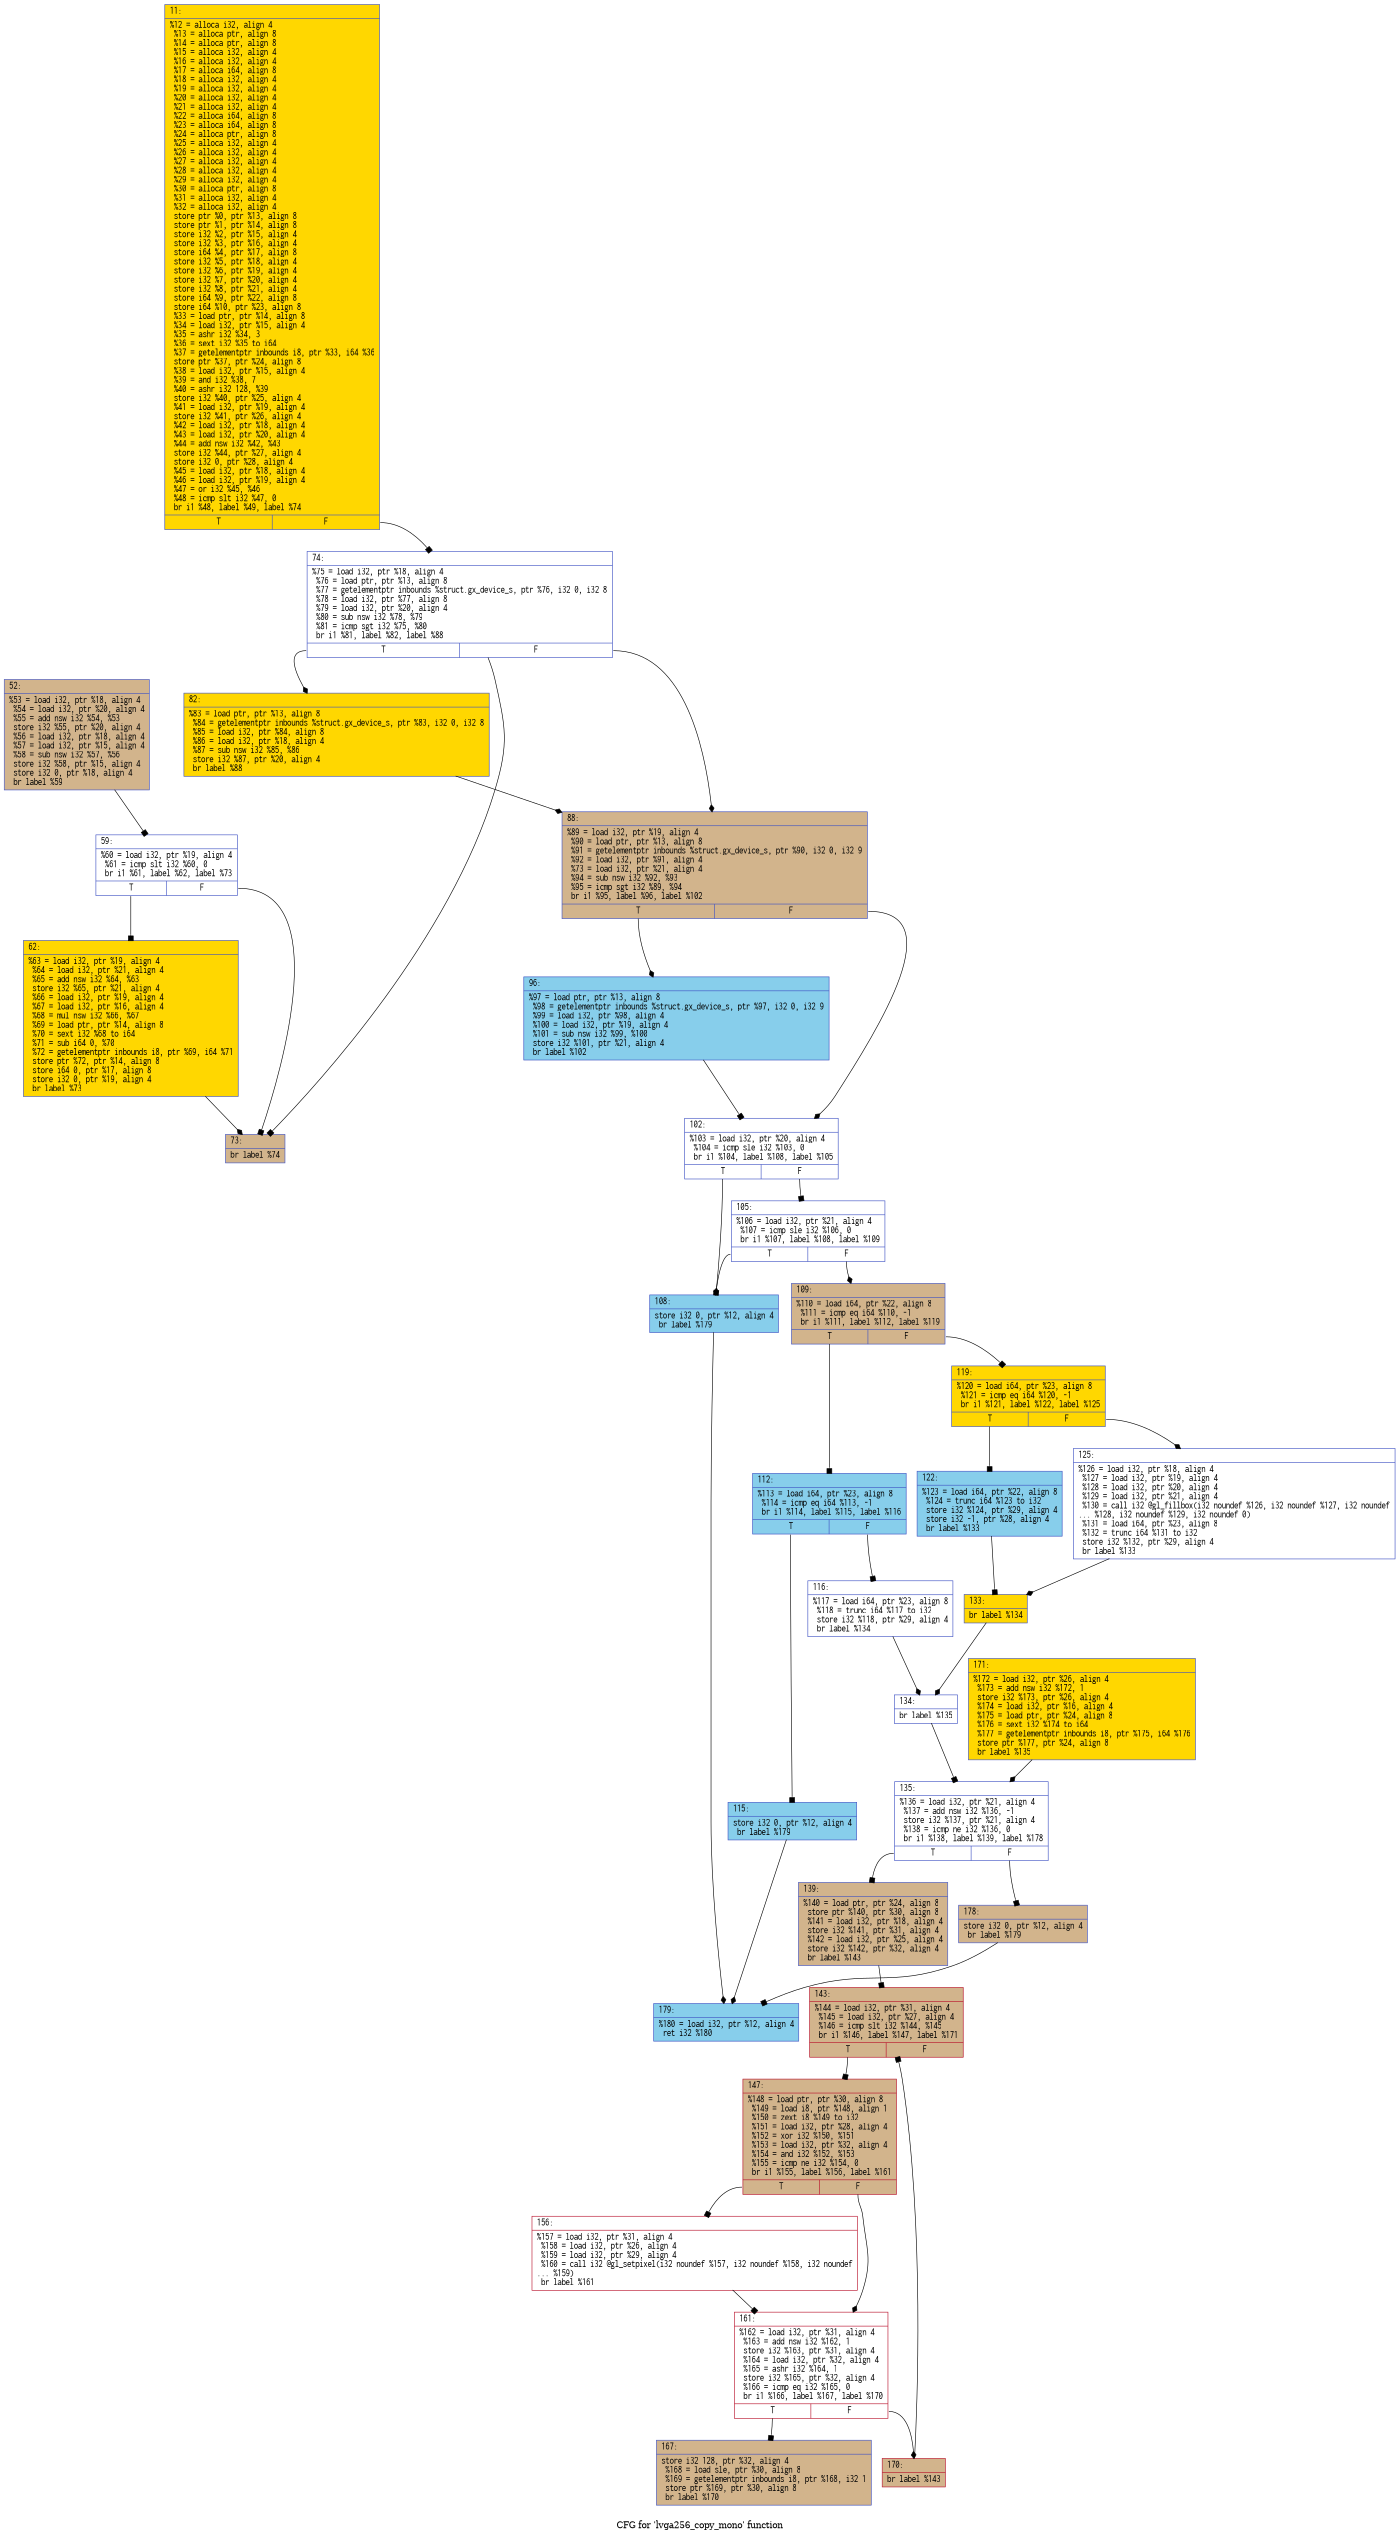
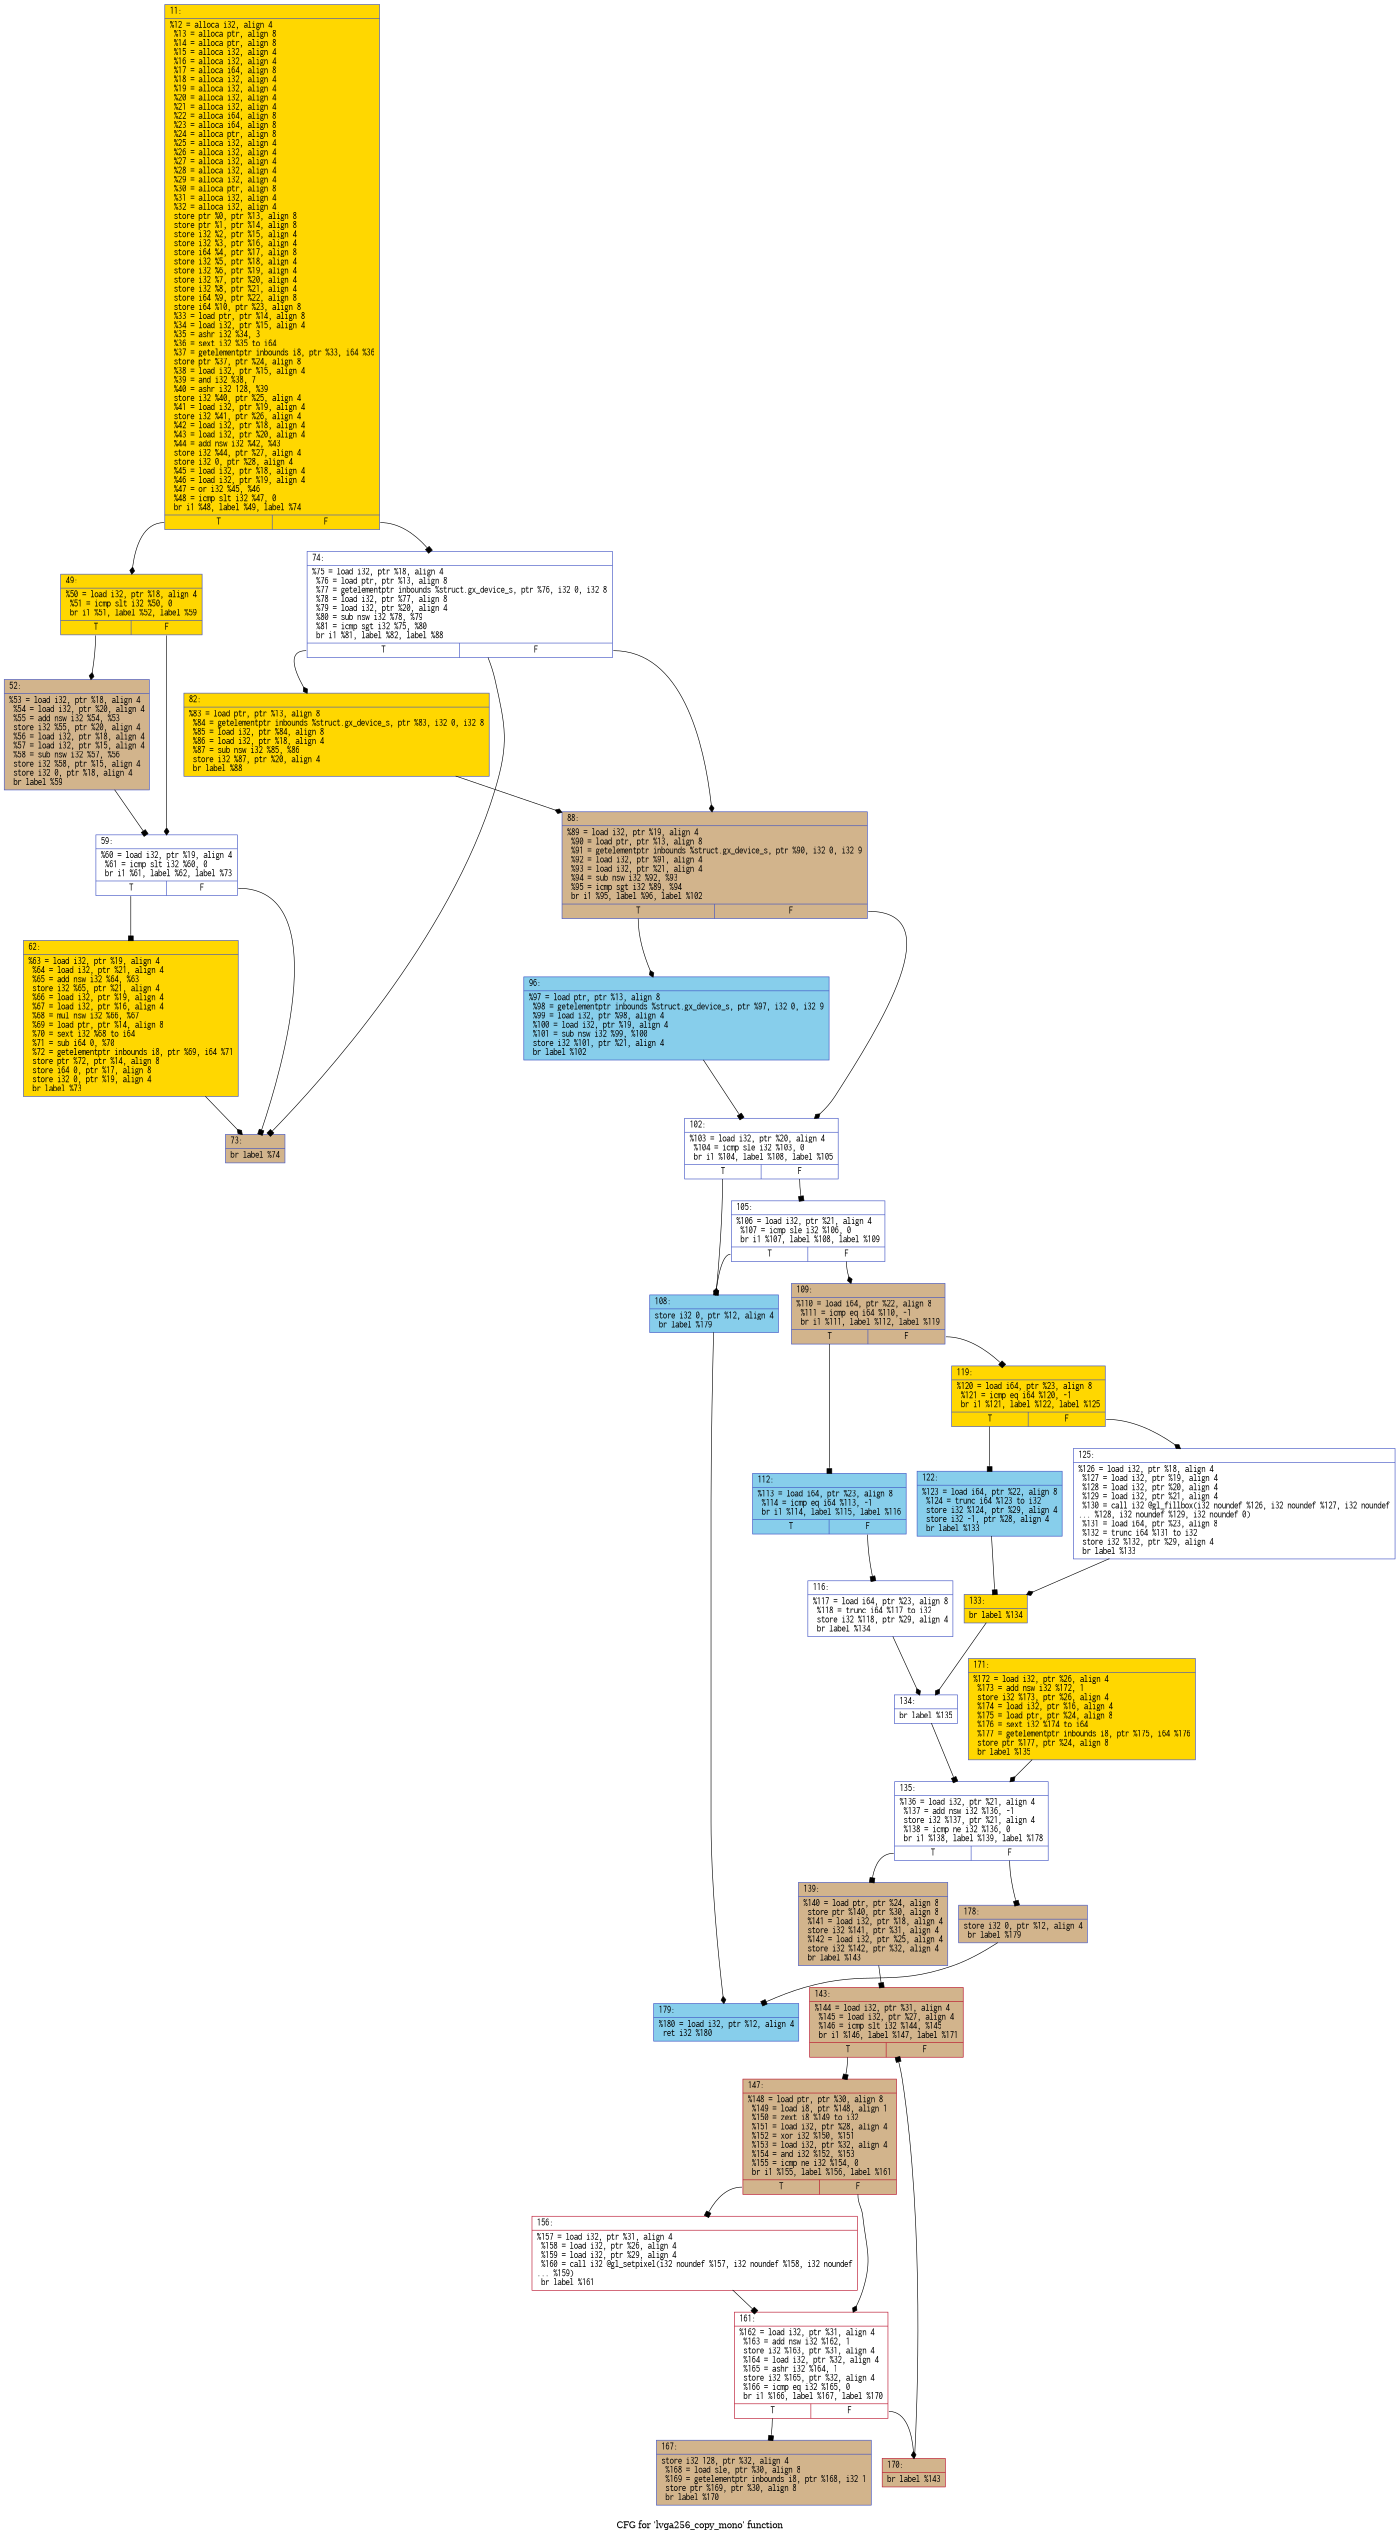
none -> (131, 605)
(635, 869) -> (635, 869)
(792, 1821) -> none
